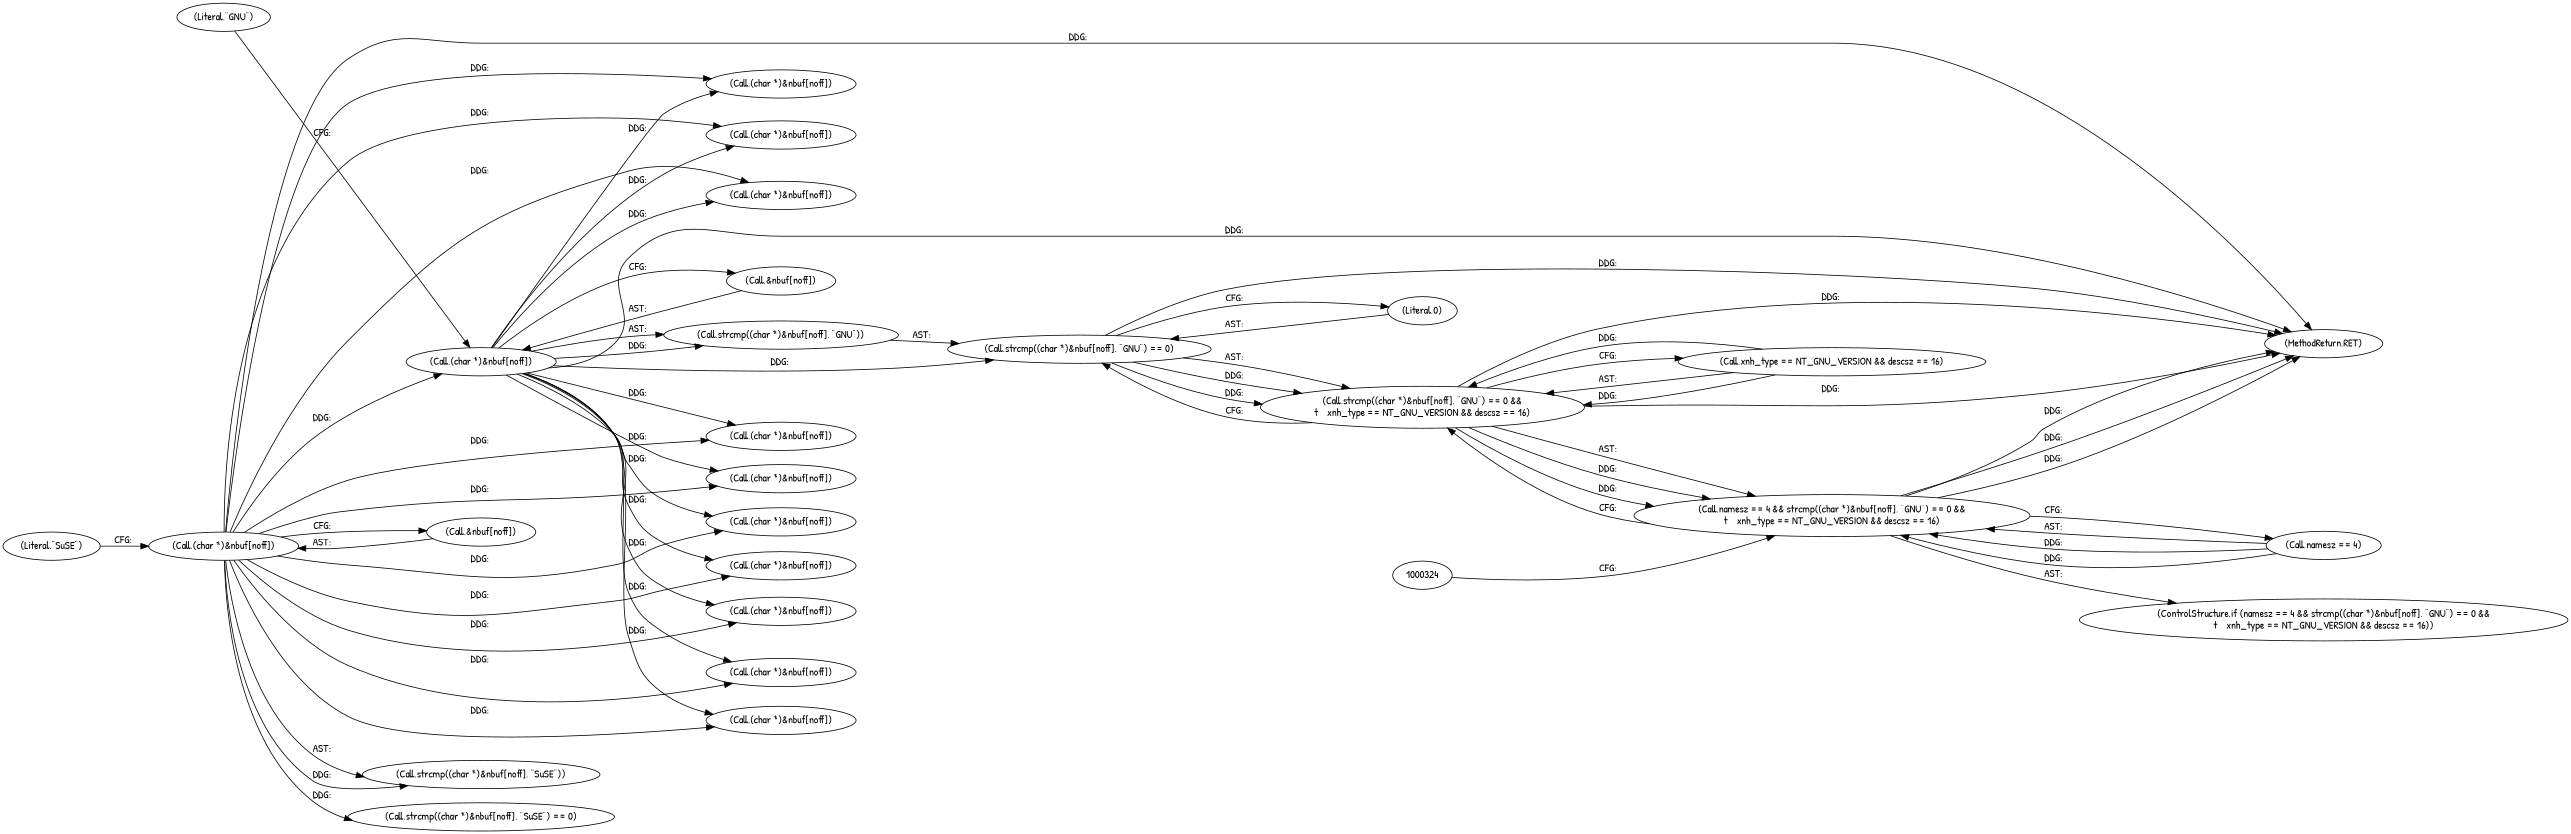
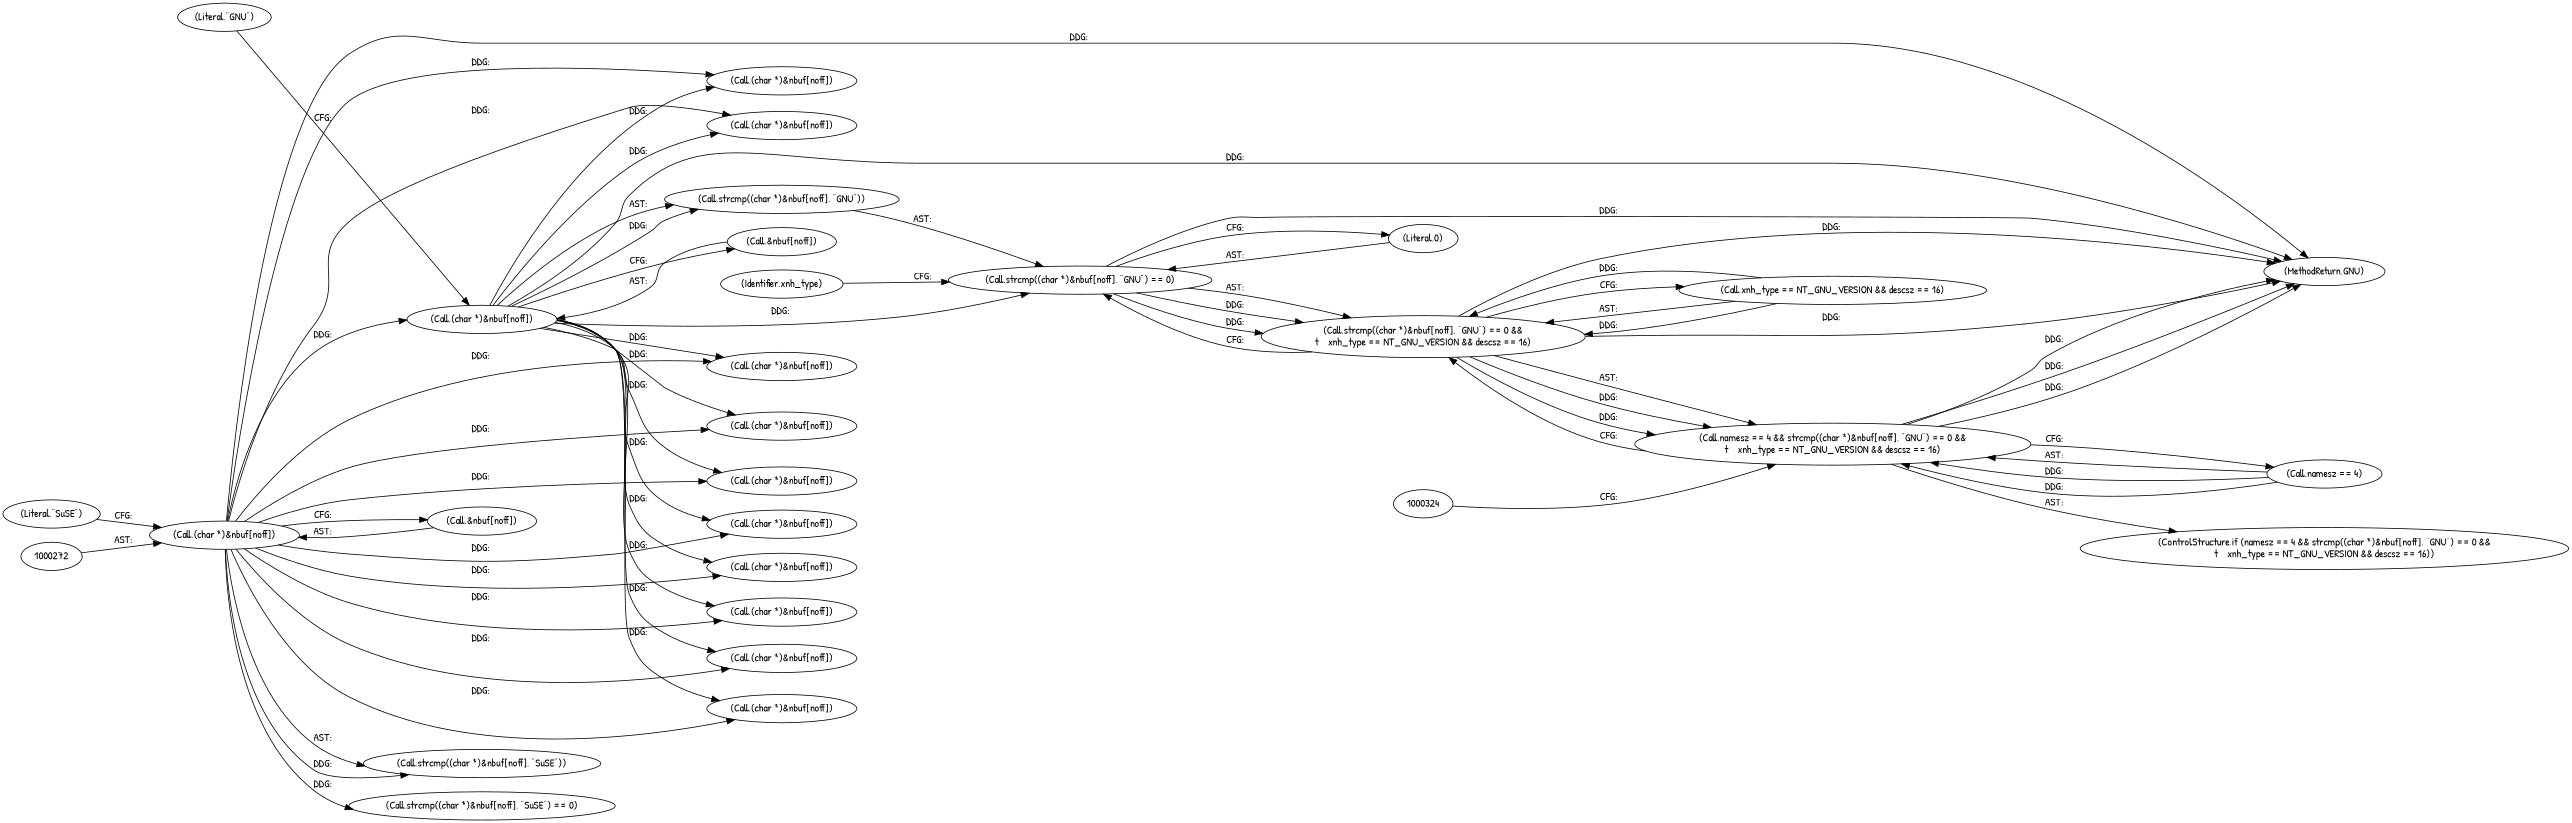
none -> (782, 284)
(2324, 344) -> (2324, 272)
none -> (52, 556)
